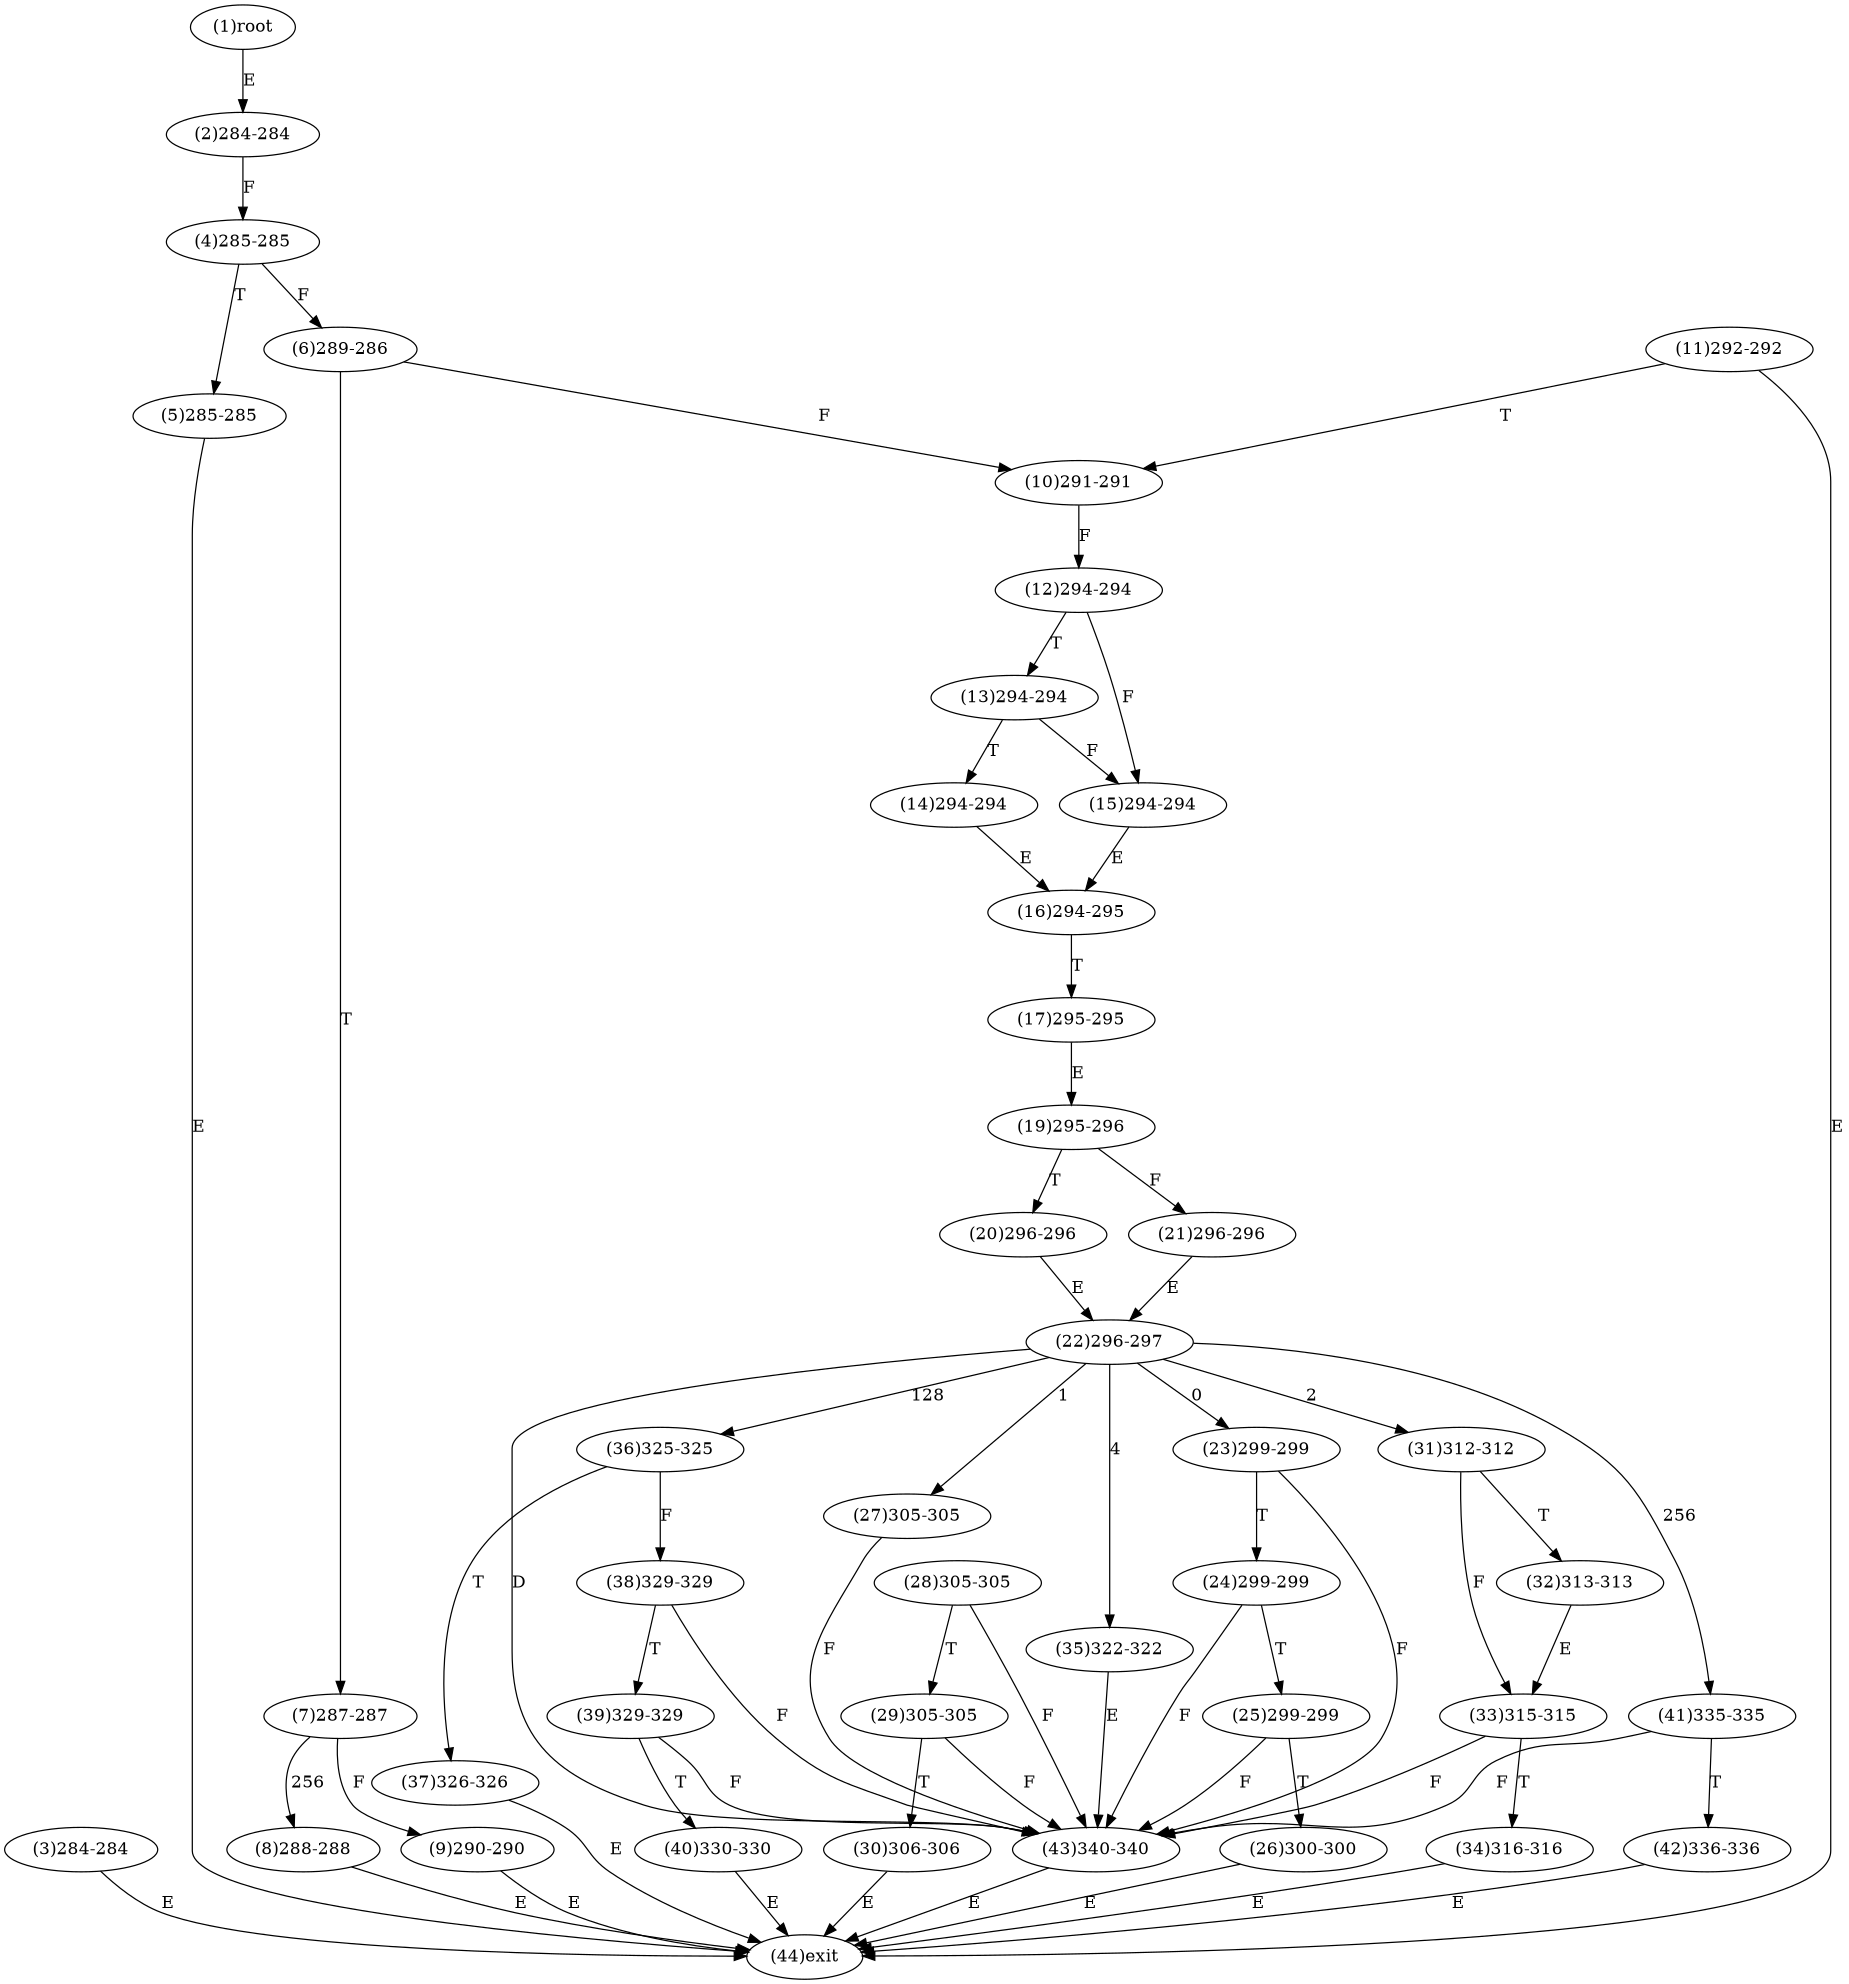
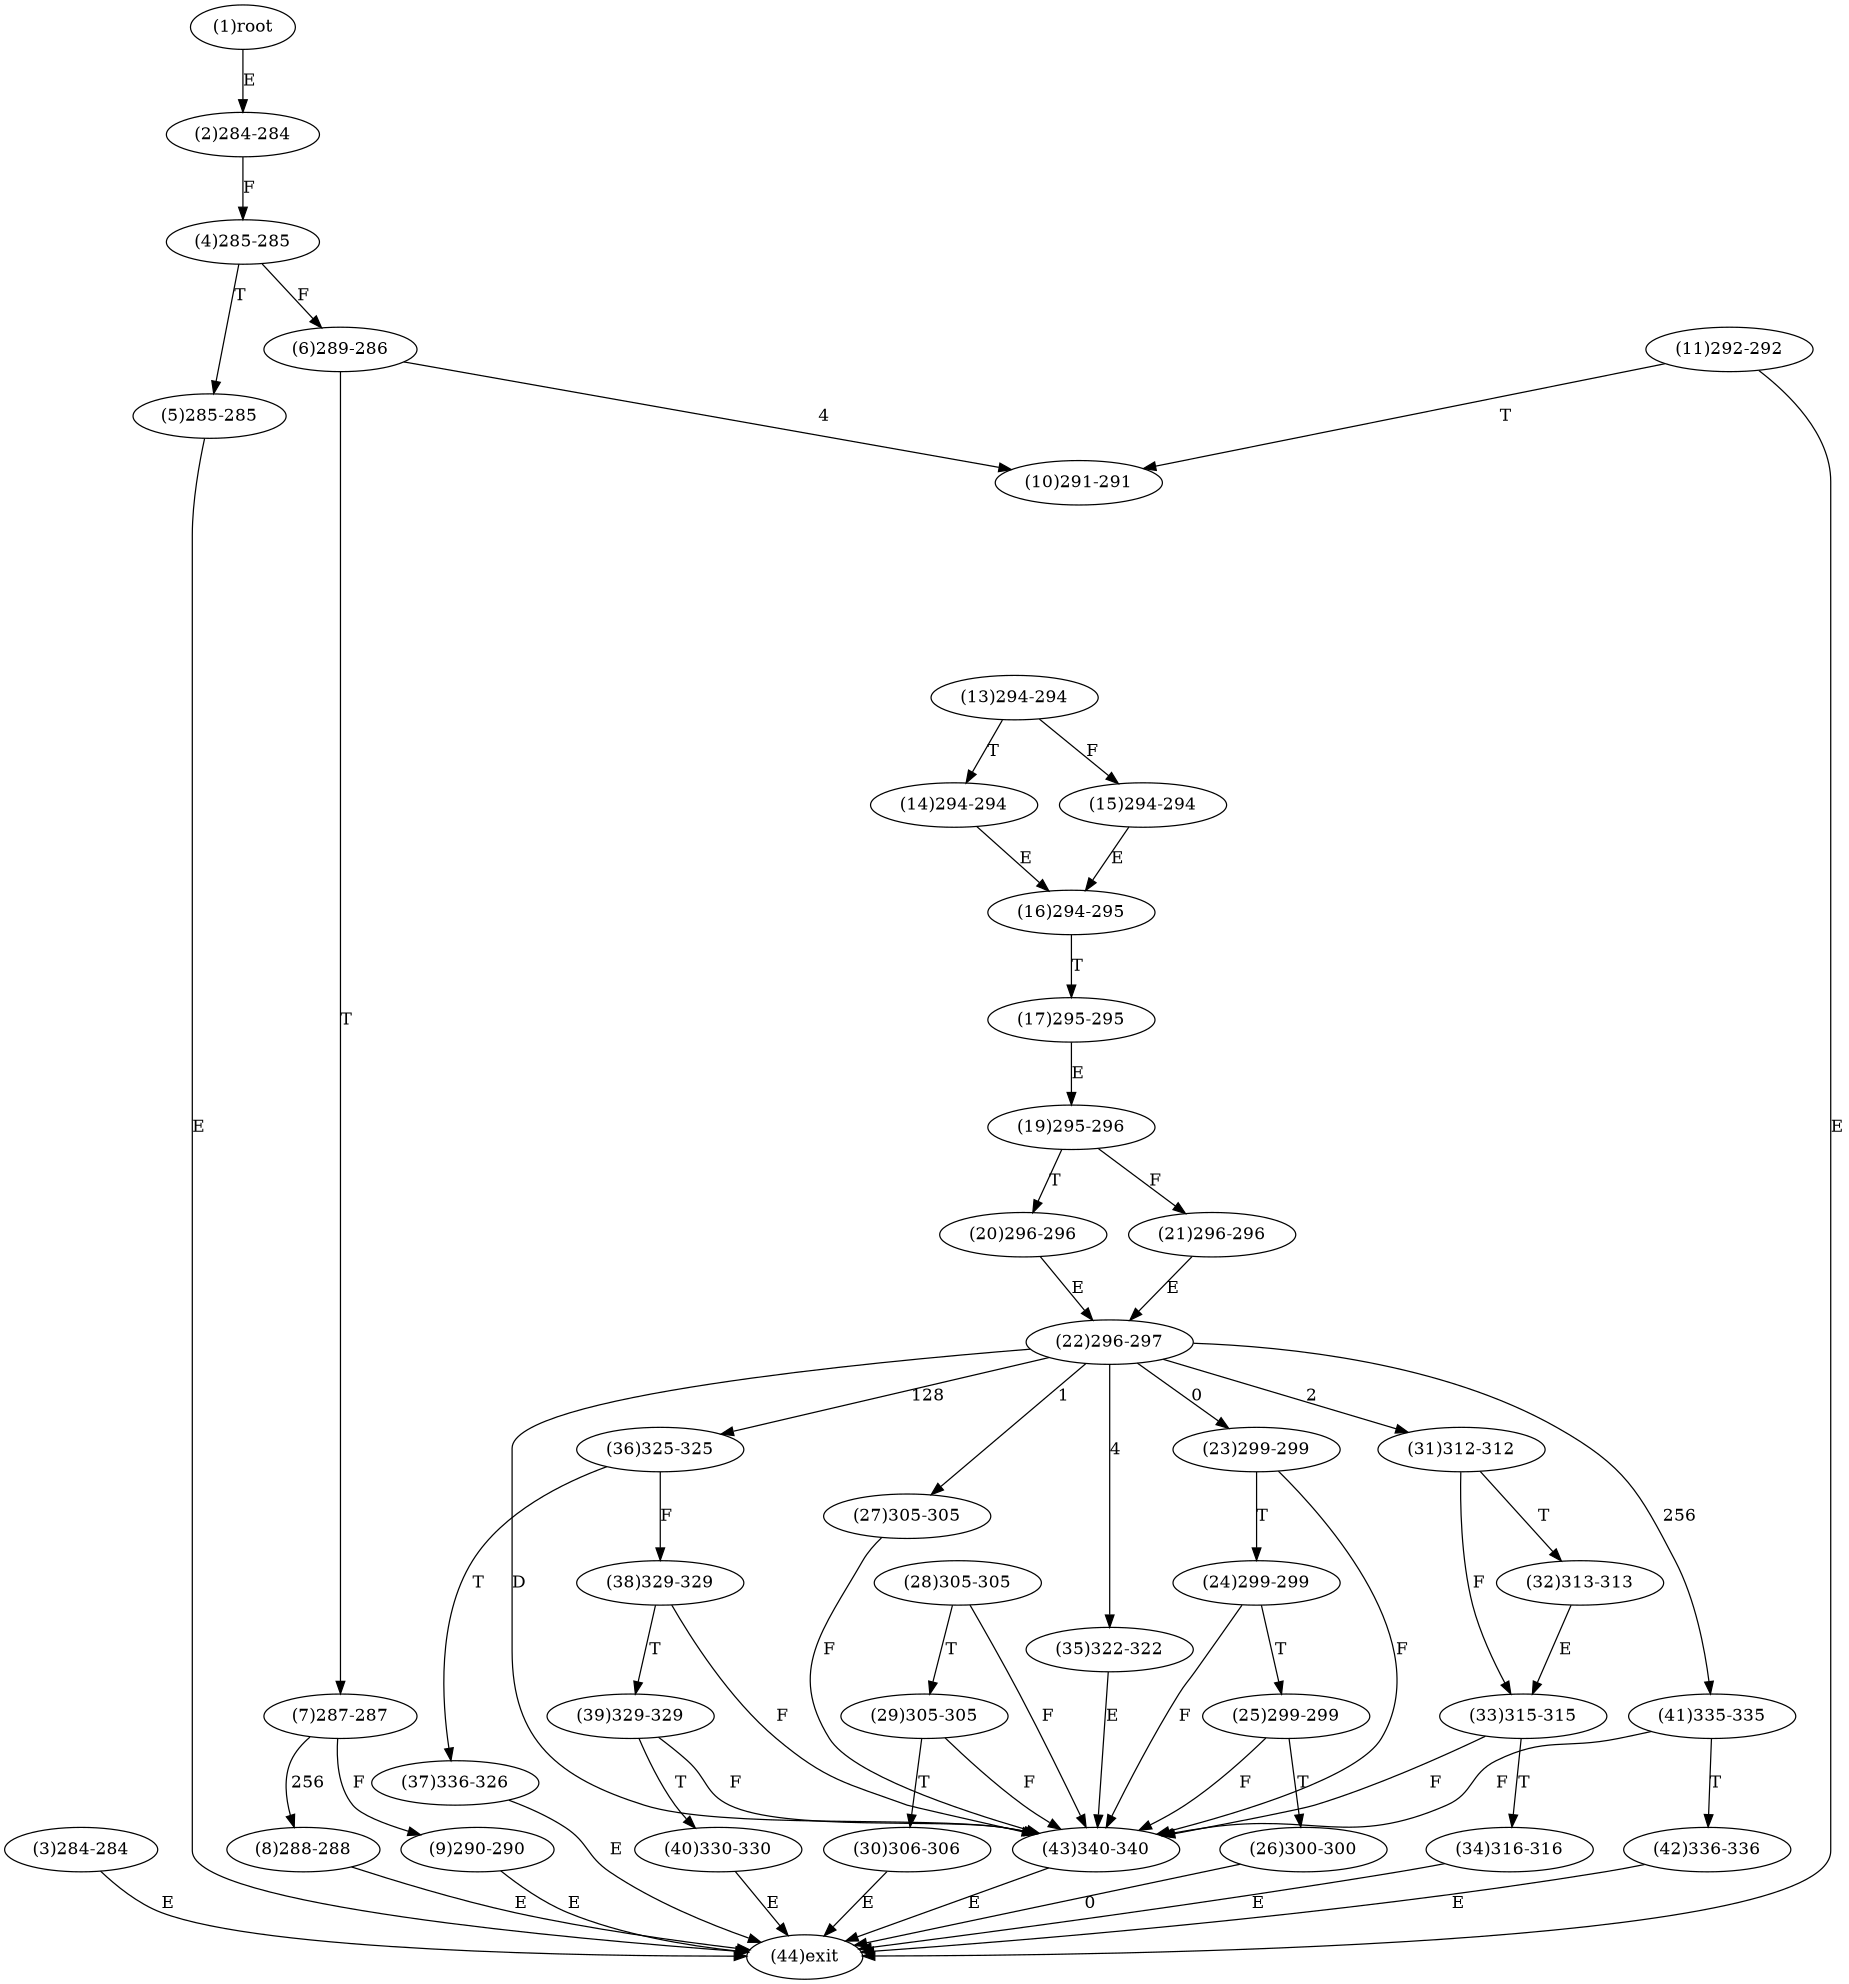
(824, 416) -> (824, 416)
(1079, 590) -> none
(455, 1783) -> (455, 1783)
(1091, 1903) -> (1091, 1903)
